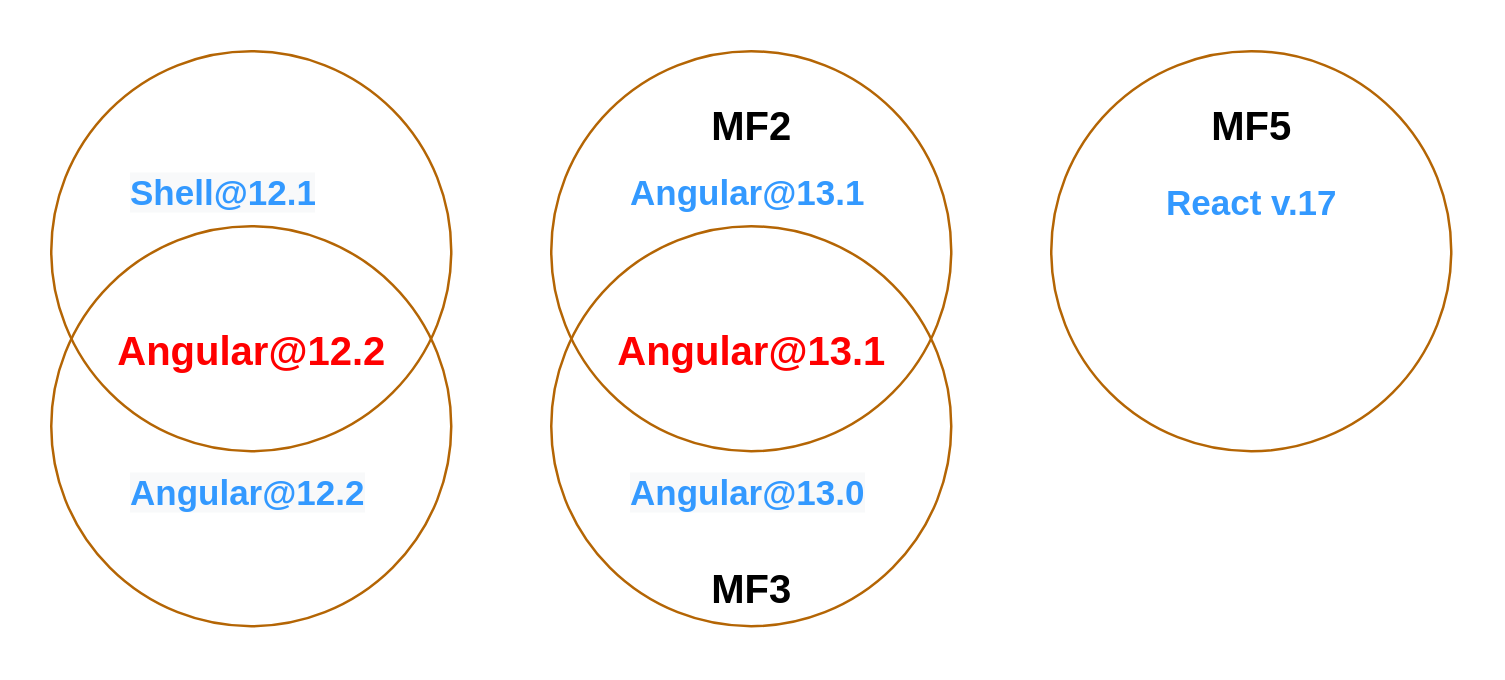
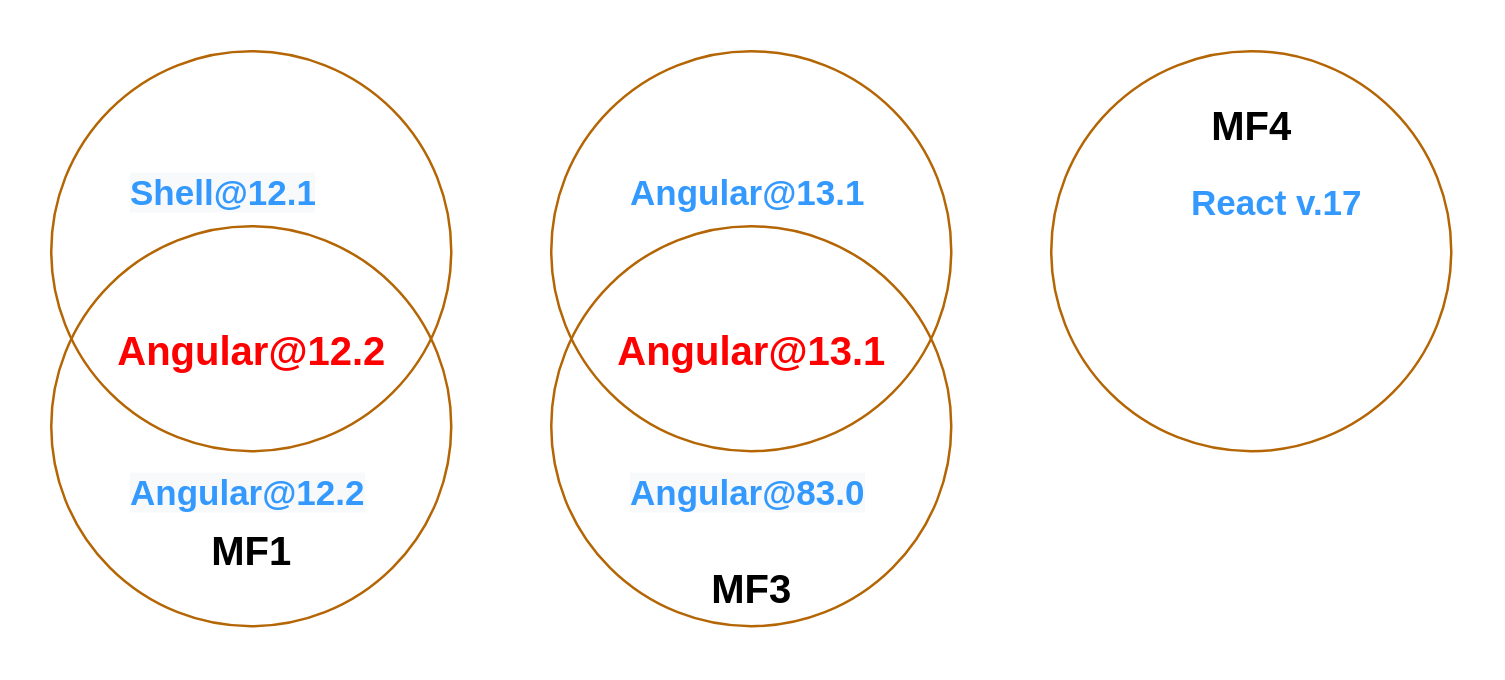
(751, 126) -> none
(1253, 126) -> (1253, 126)
(1251, 201) -> (1276, 201)
(754, 517) -> (754, 517)
none -> (251, 551)
